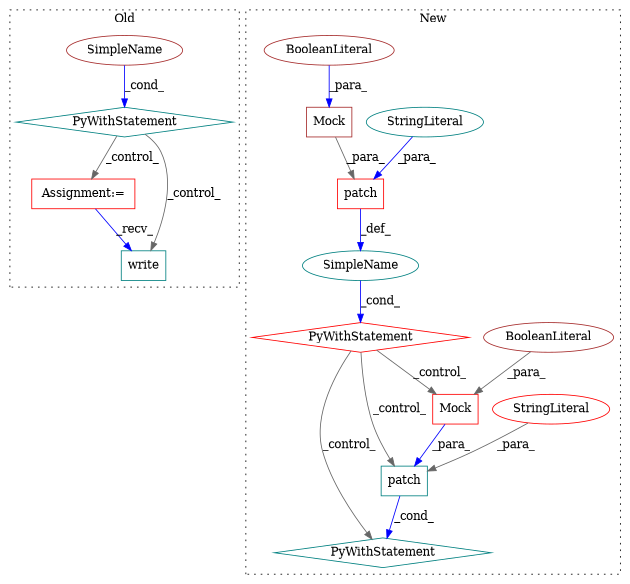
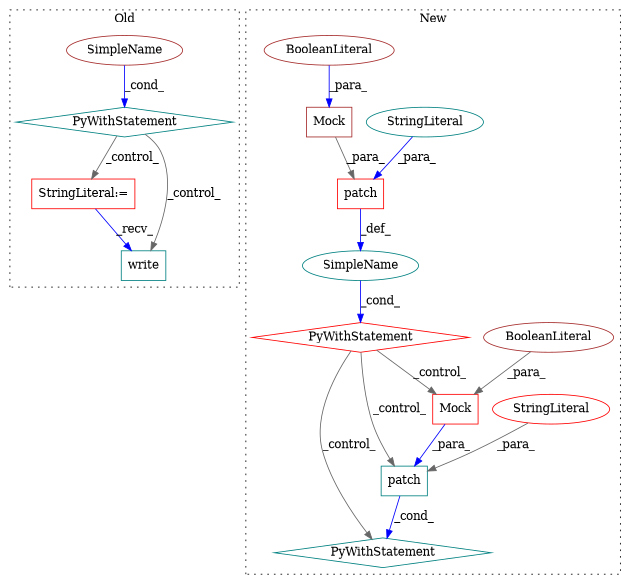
(83, 194) -> (83, 194)
